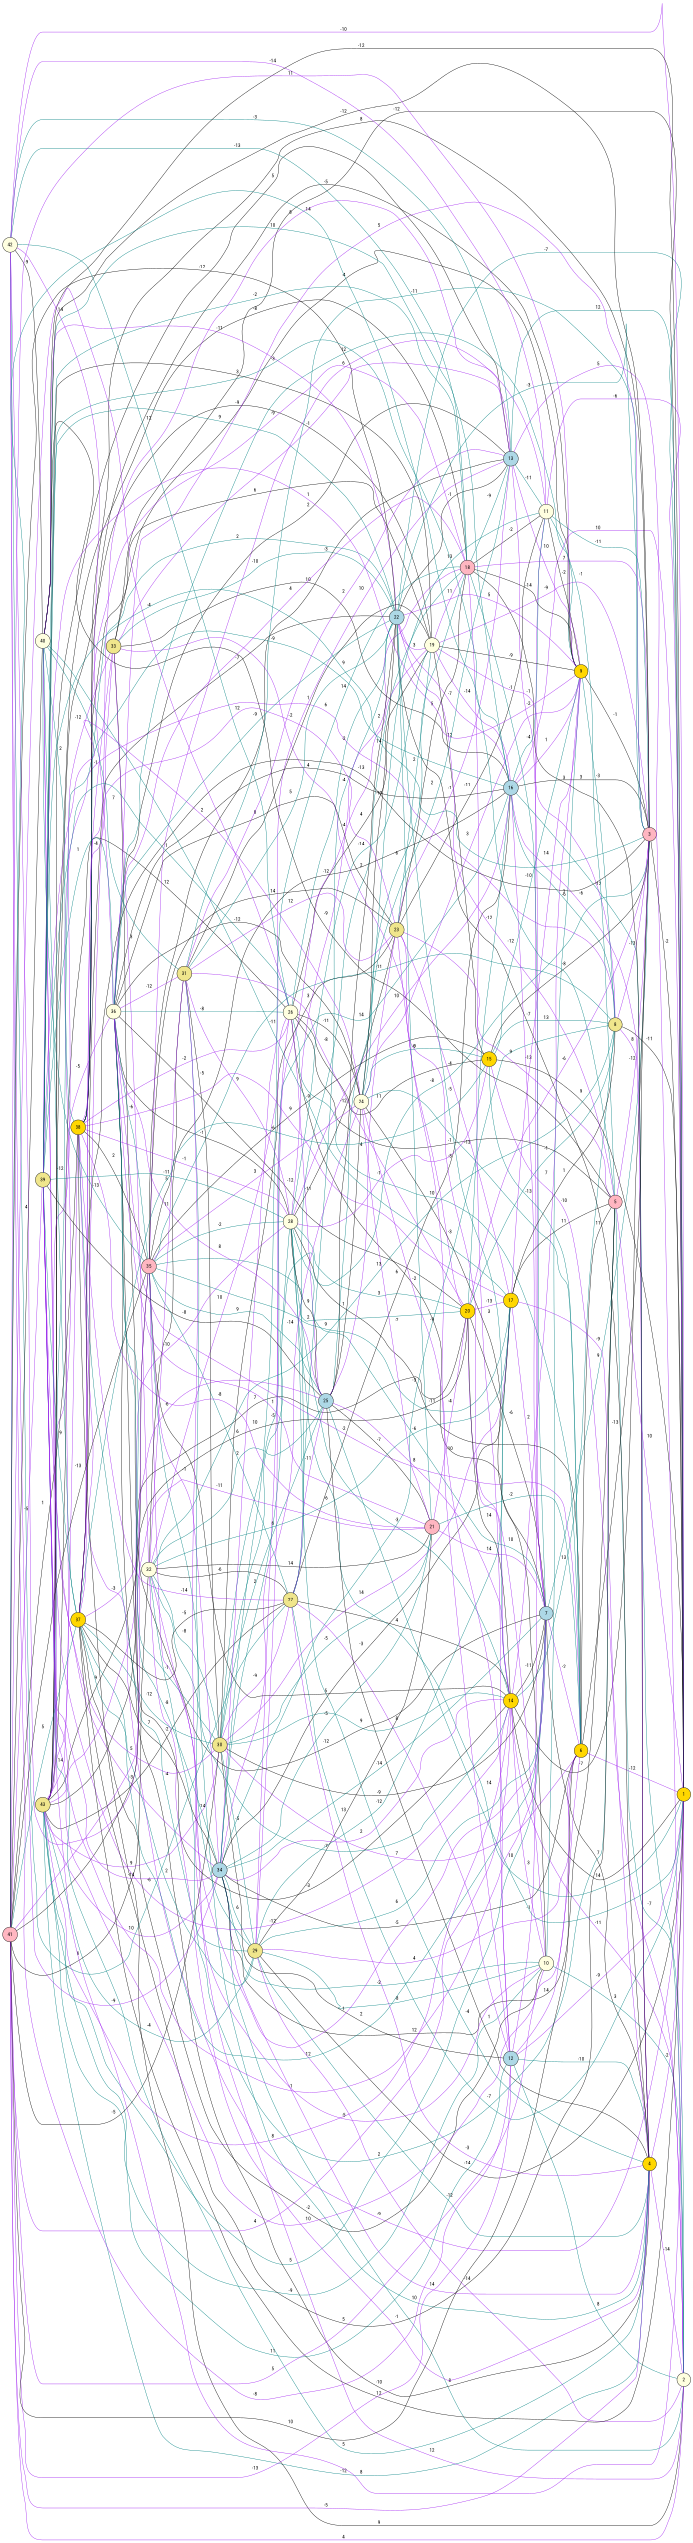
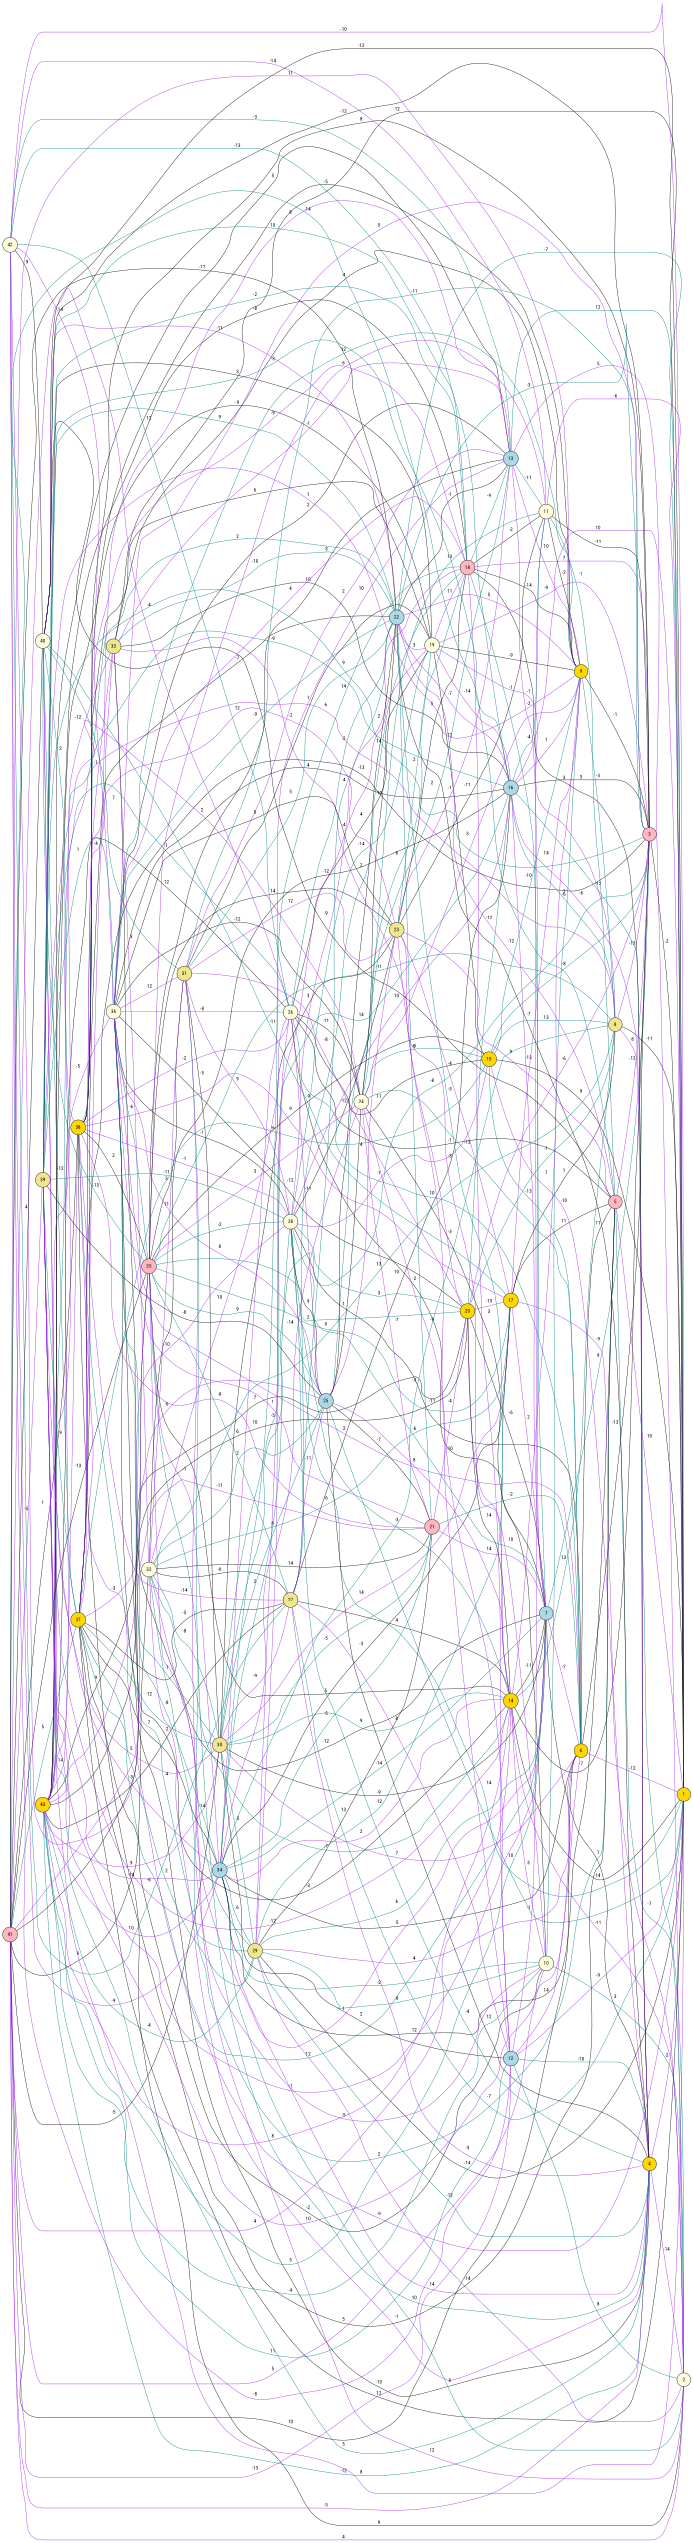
(640, 579) -> (640, 579)
(583, 954) -> (583, 954)
(397, 1272) -> (397, 1272)
(43, 1805) -> (43, 1805)
(489, 2017) -> (489, 2017)
